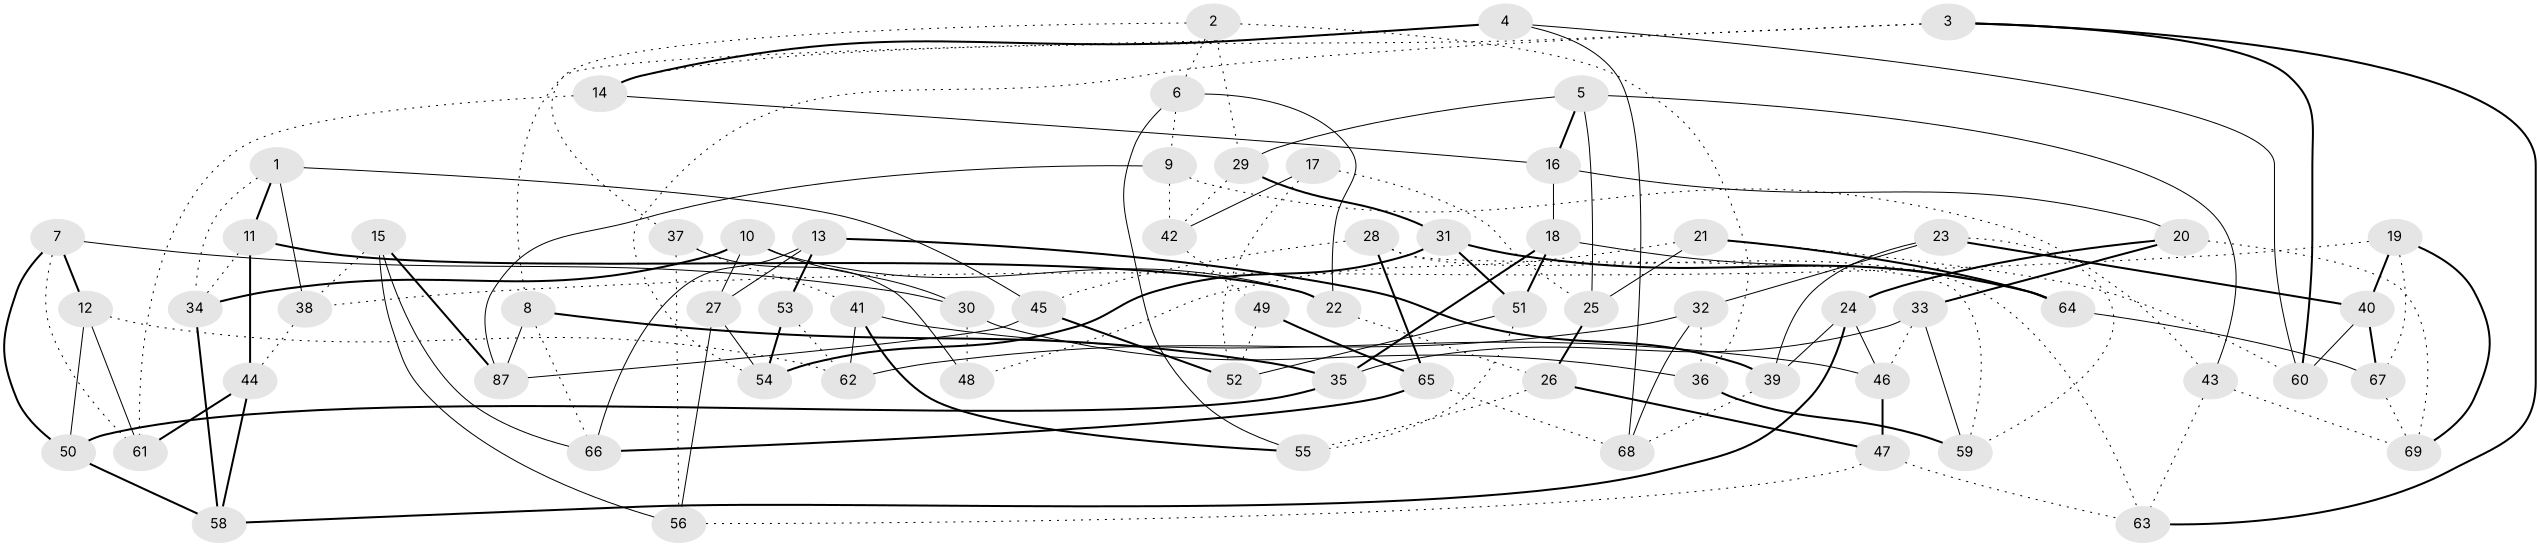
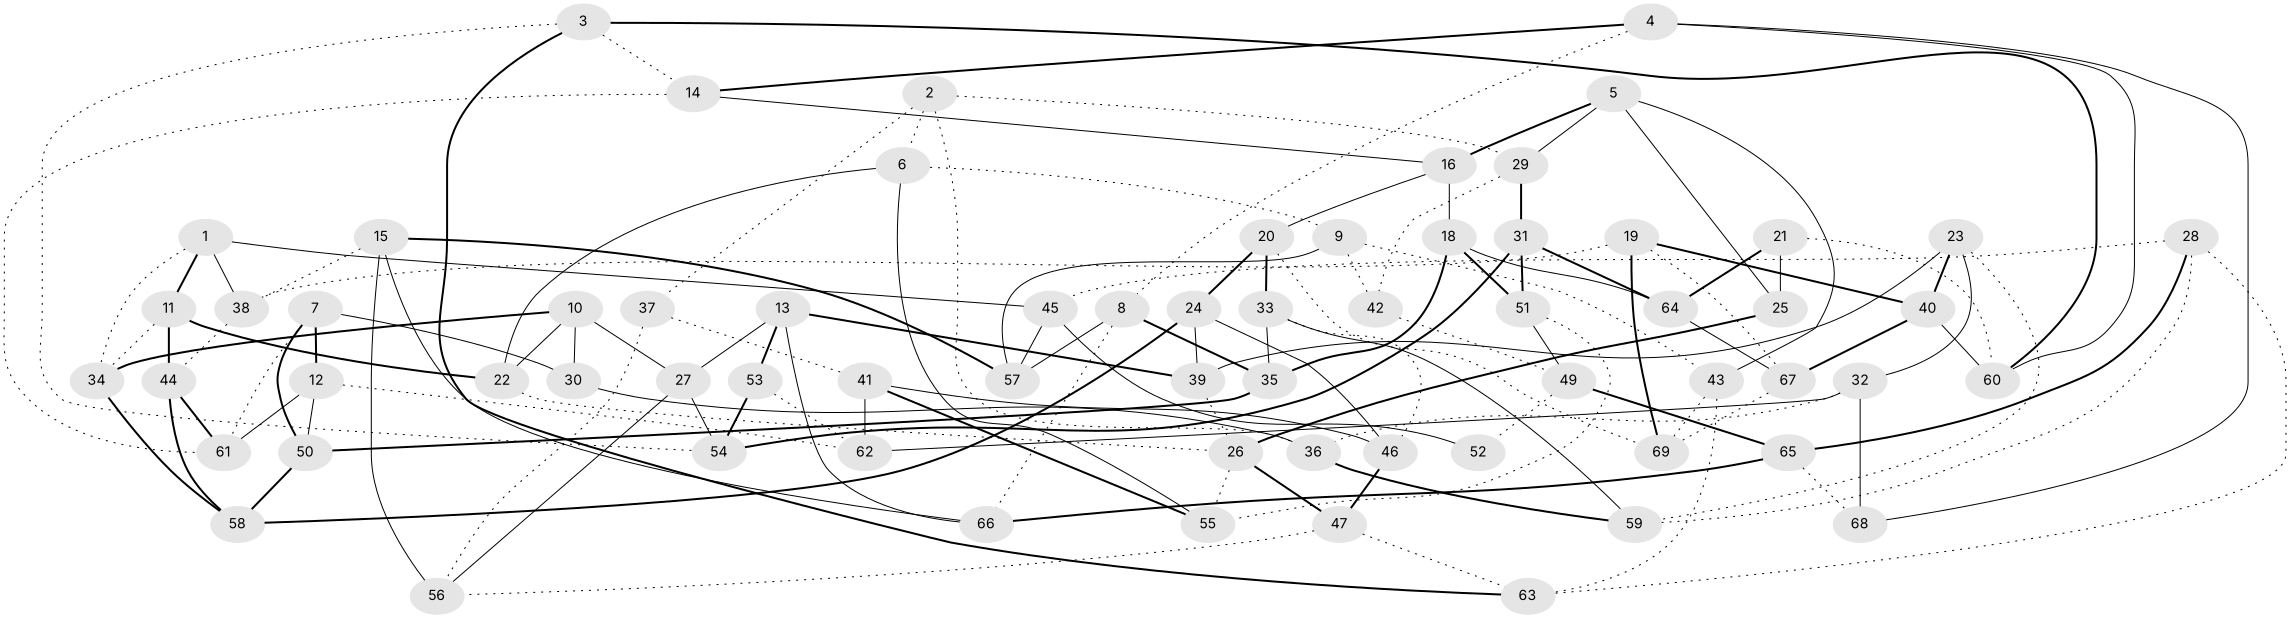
(1313, 166) -> none
(1430, 332) -> (1546, 345)
(1137, 345) -> (1246, 422)
(501, 381) -> (1012, 381)
(967, 381) -> none
(1695, 419) -> (1217, 417)
